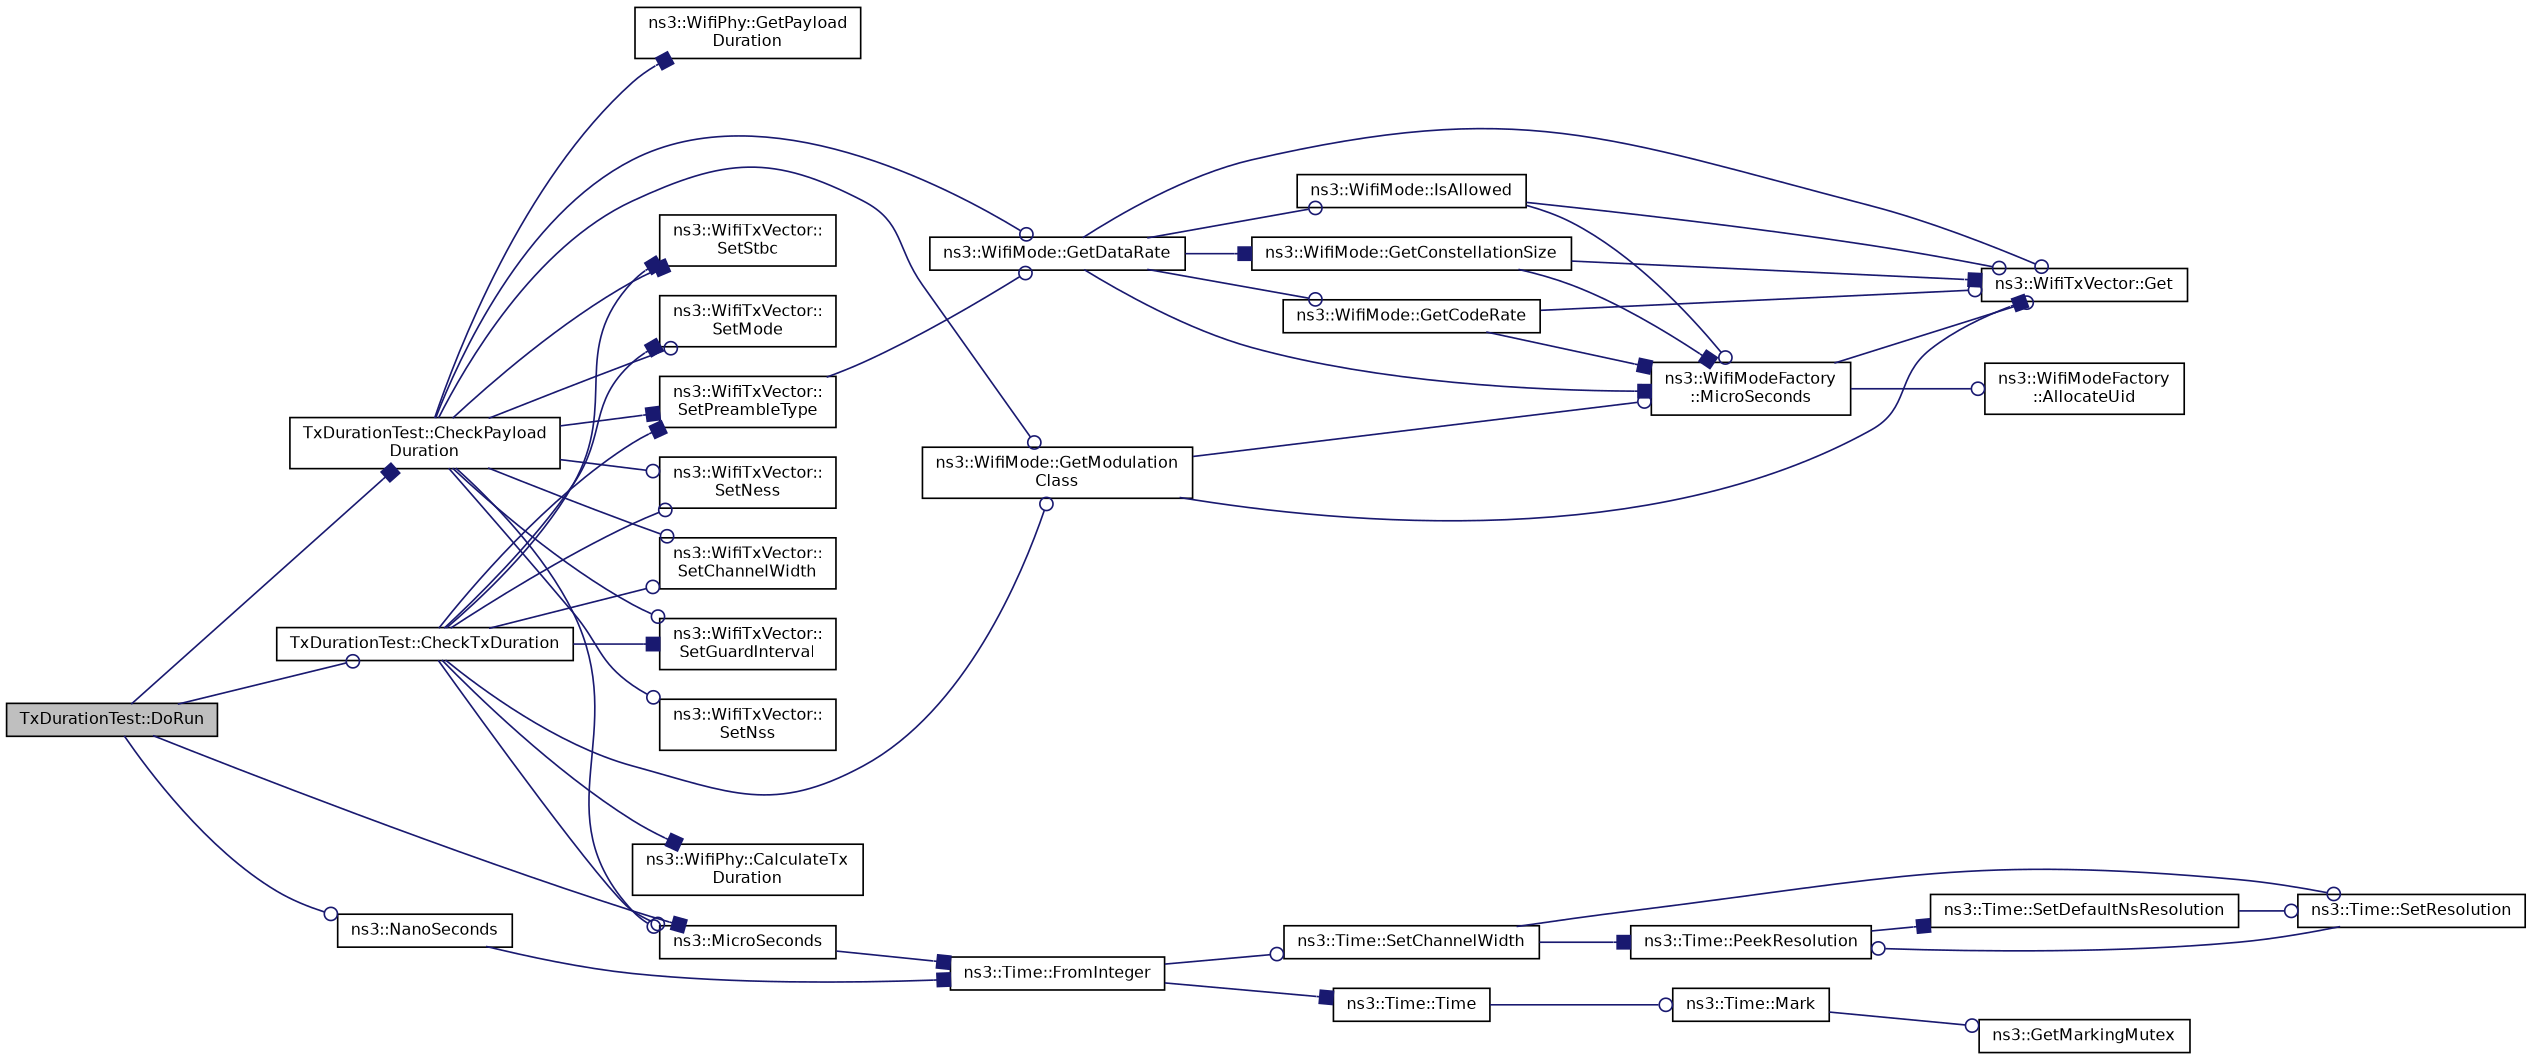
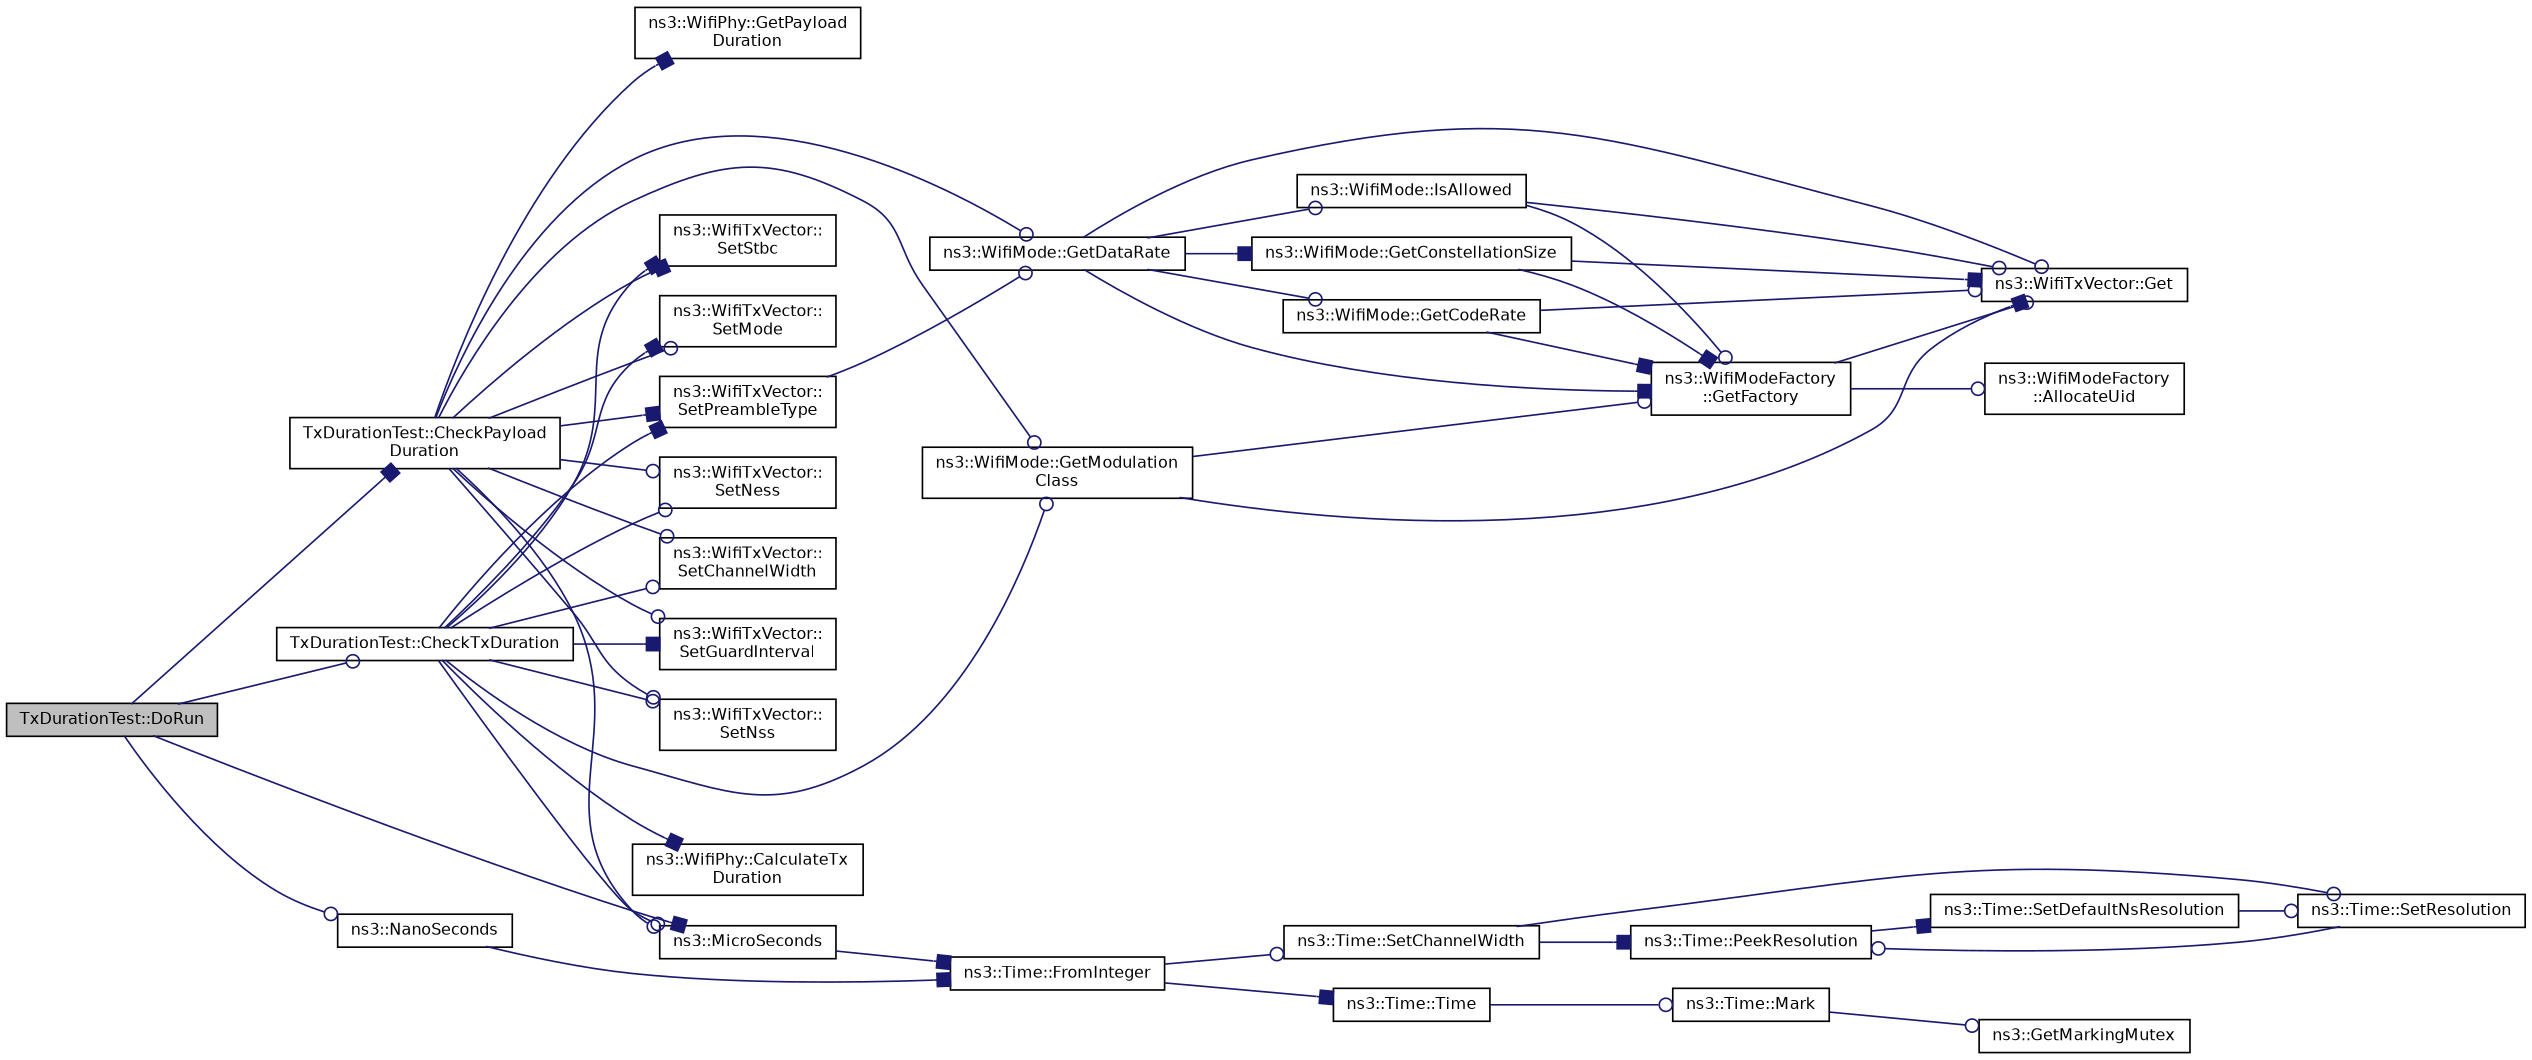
(1751, 389) -> (1751, 389)
none -> (568, 680)
